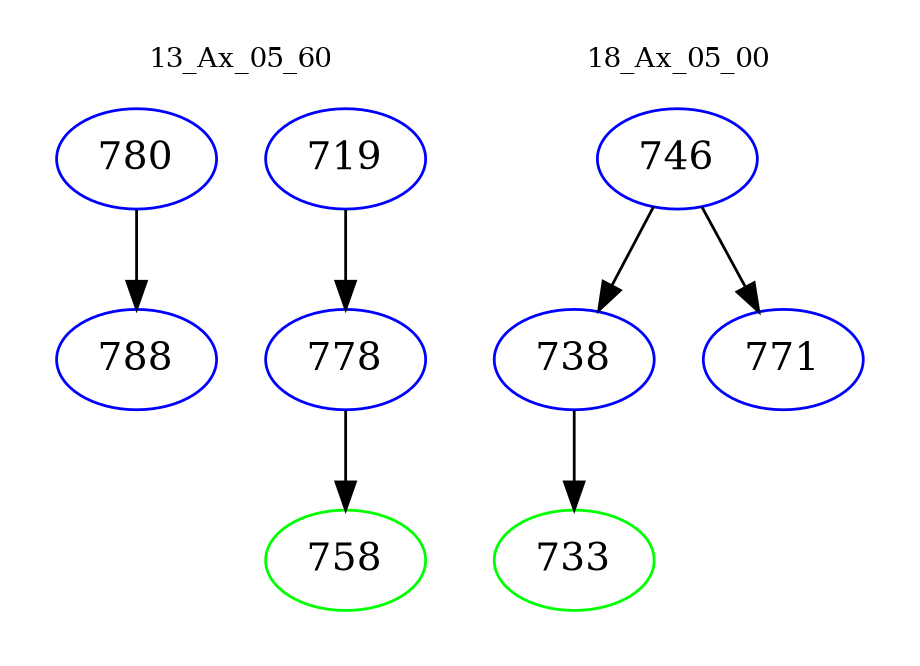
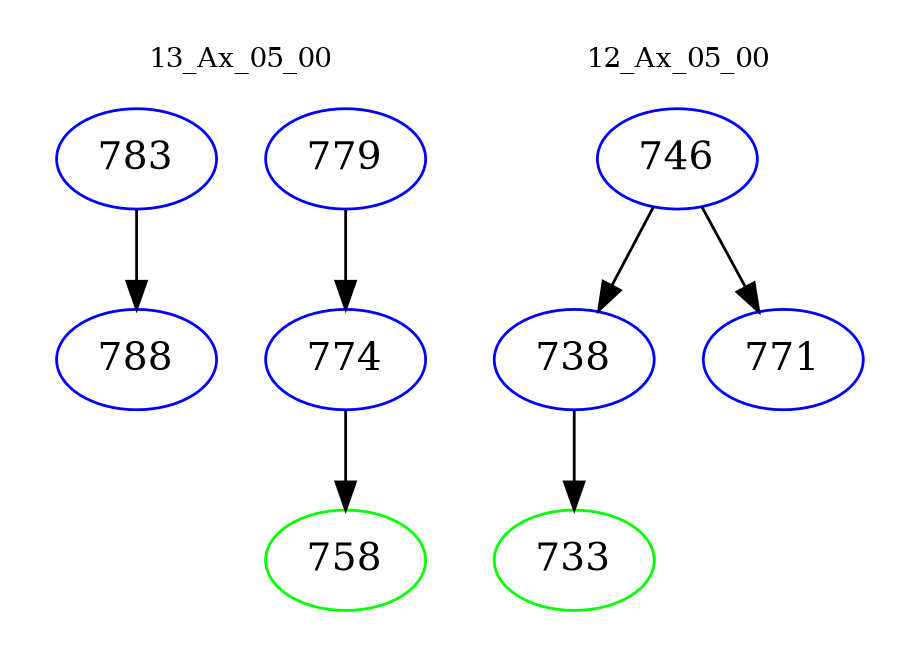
(241, 60) -> (241, 60)
(679, 60) -> (679, 60)
(137, 159) -> (137, 159)
(346, 159) -> (346, 159)
(346, 360) -> (346, 360)
